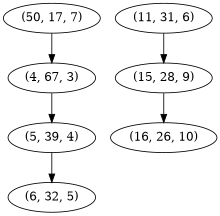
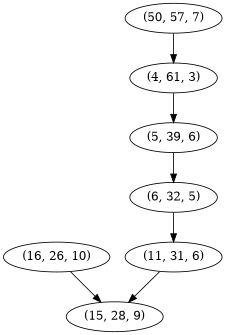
(52, 18) -> (174, 18)
(52, 78) -> (174, 78)
(164, 104) -> (83, 284)
(52, 138) -> (174, 138)
none -> (174, 223)
